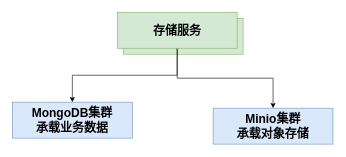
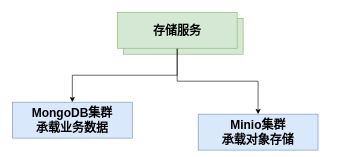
(273, 126) -> (258, 132)
